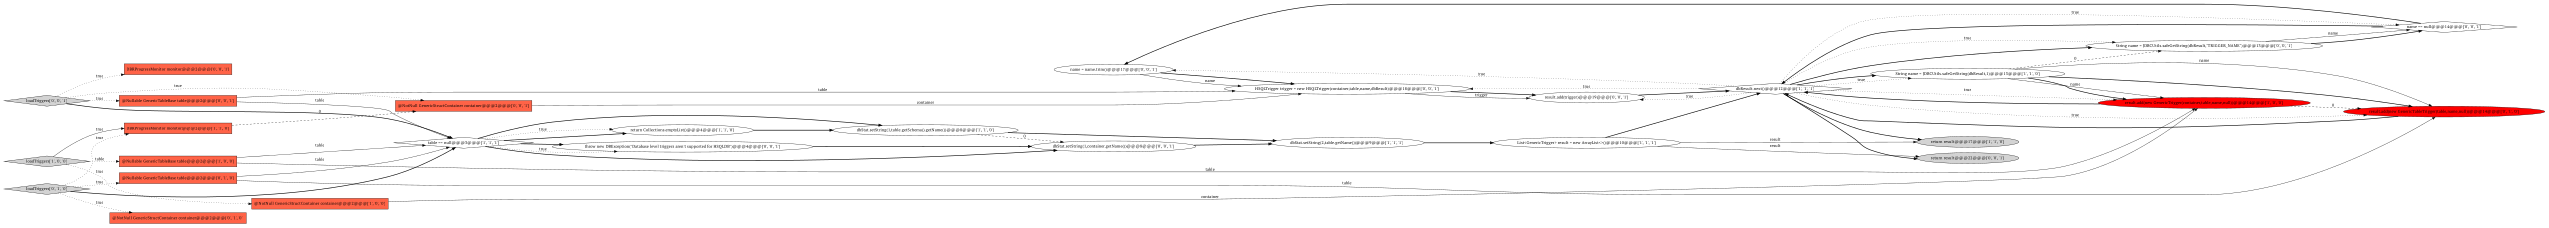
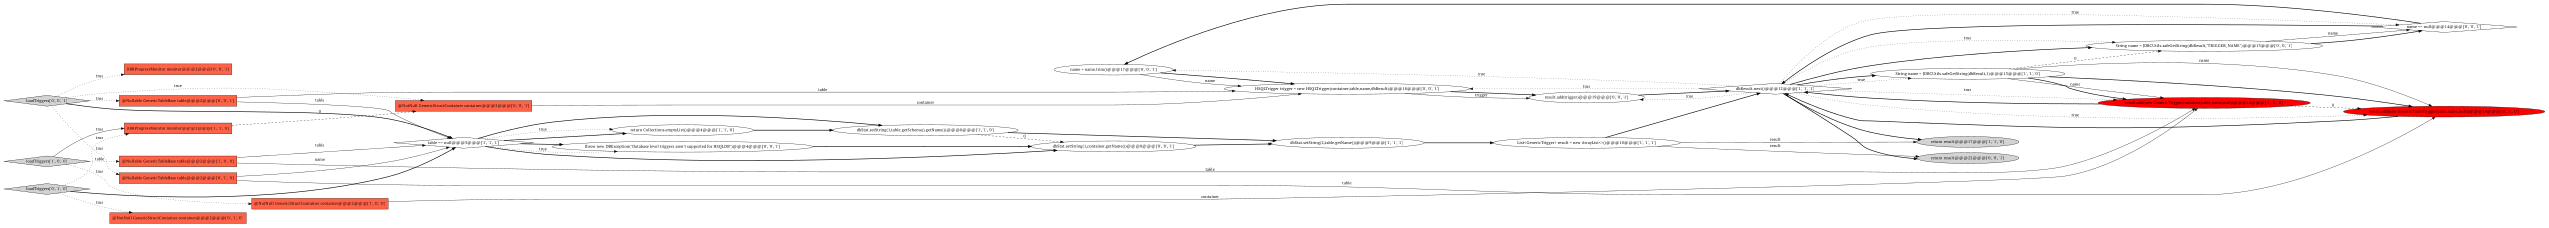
(320, 160) -> (320, 160)
(95, 185) -> (84, 141)
